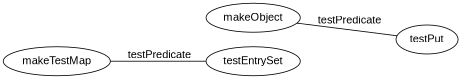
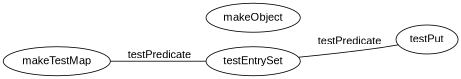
(347, 29) -> (349, 52)
